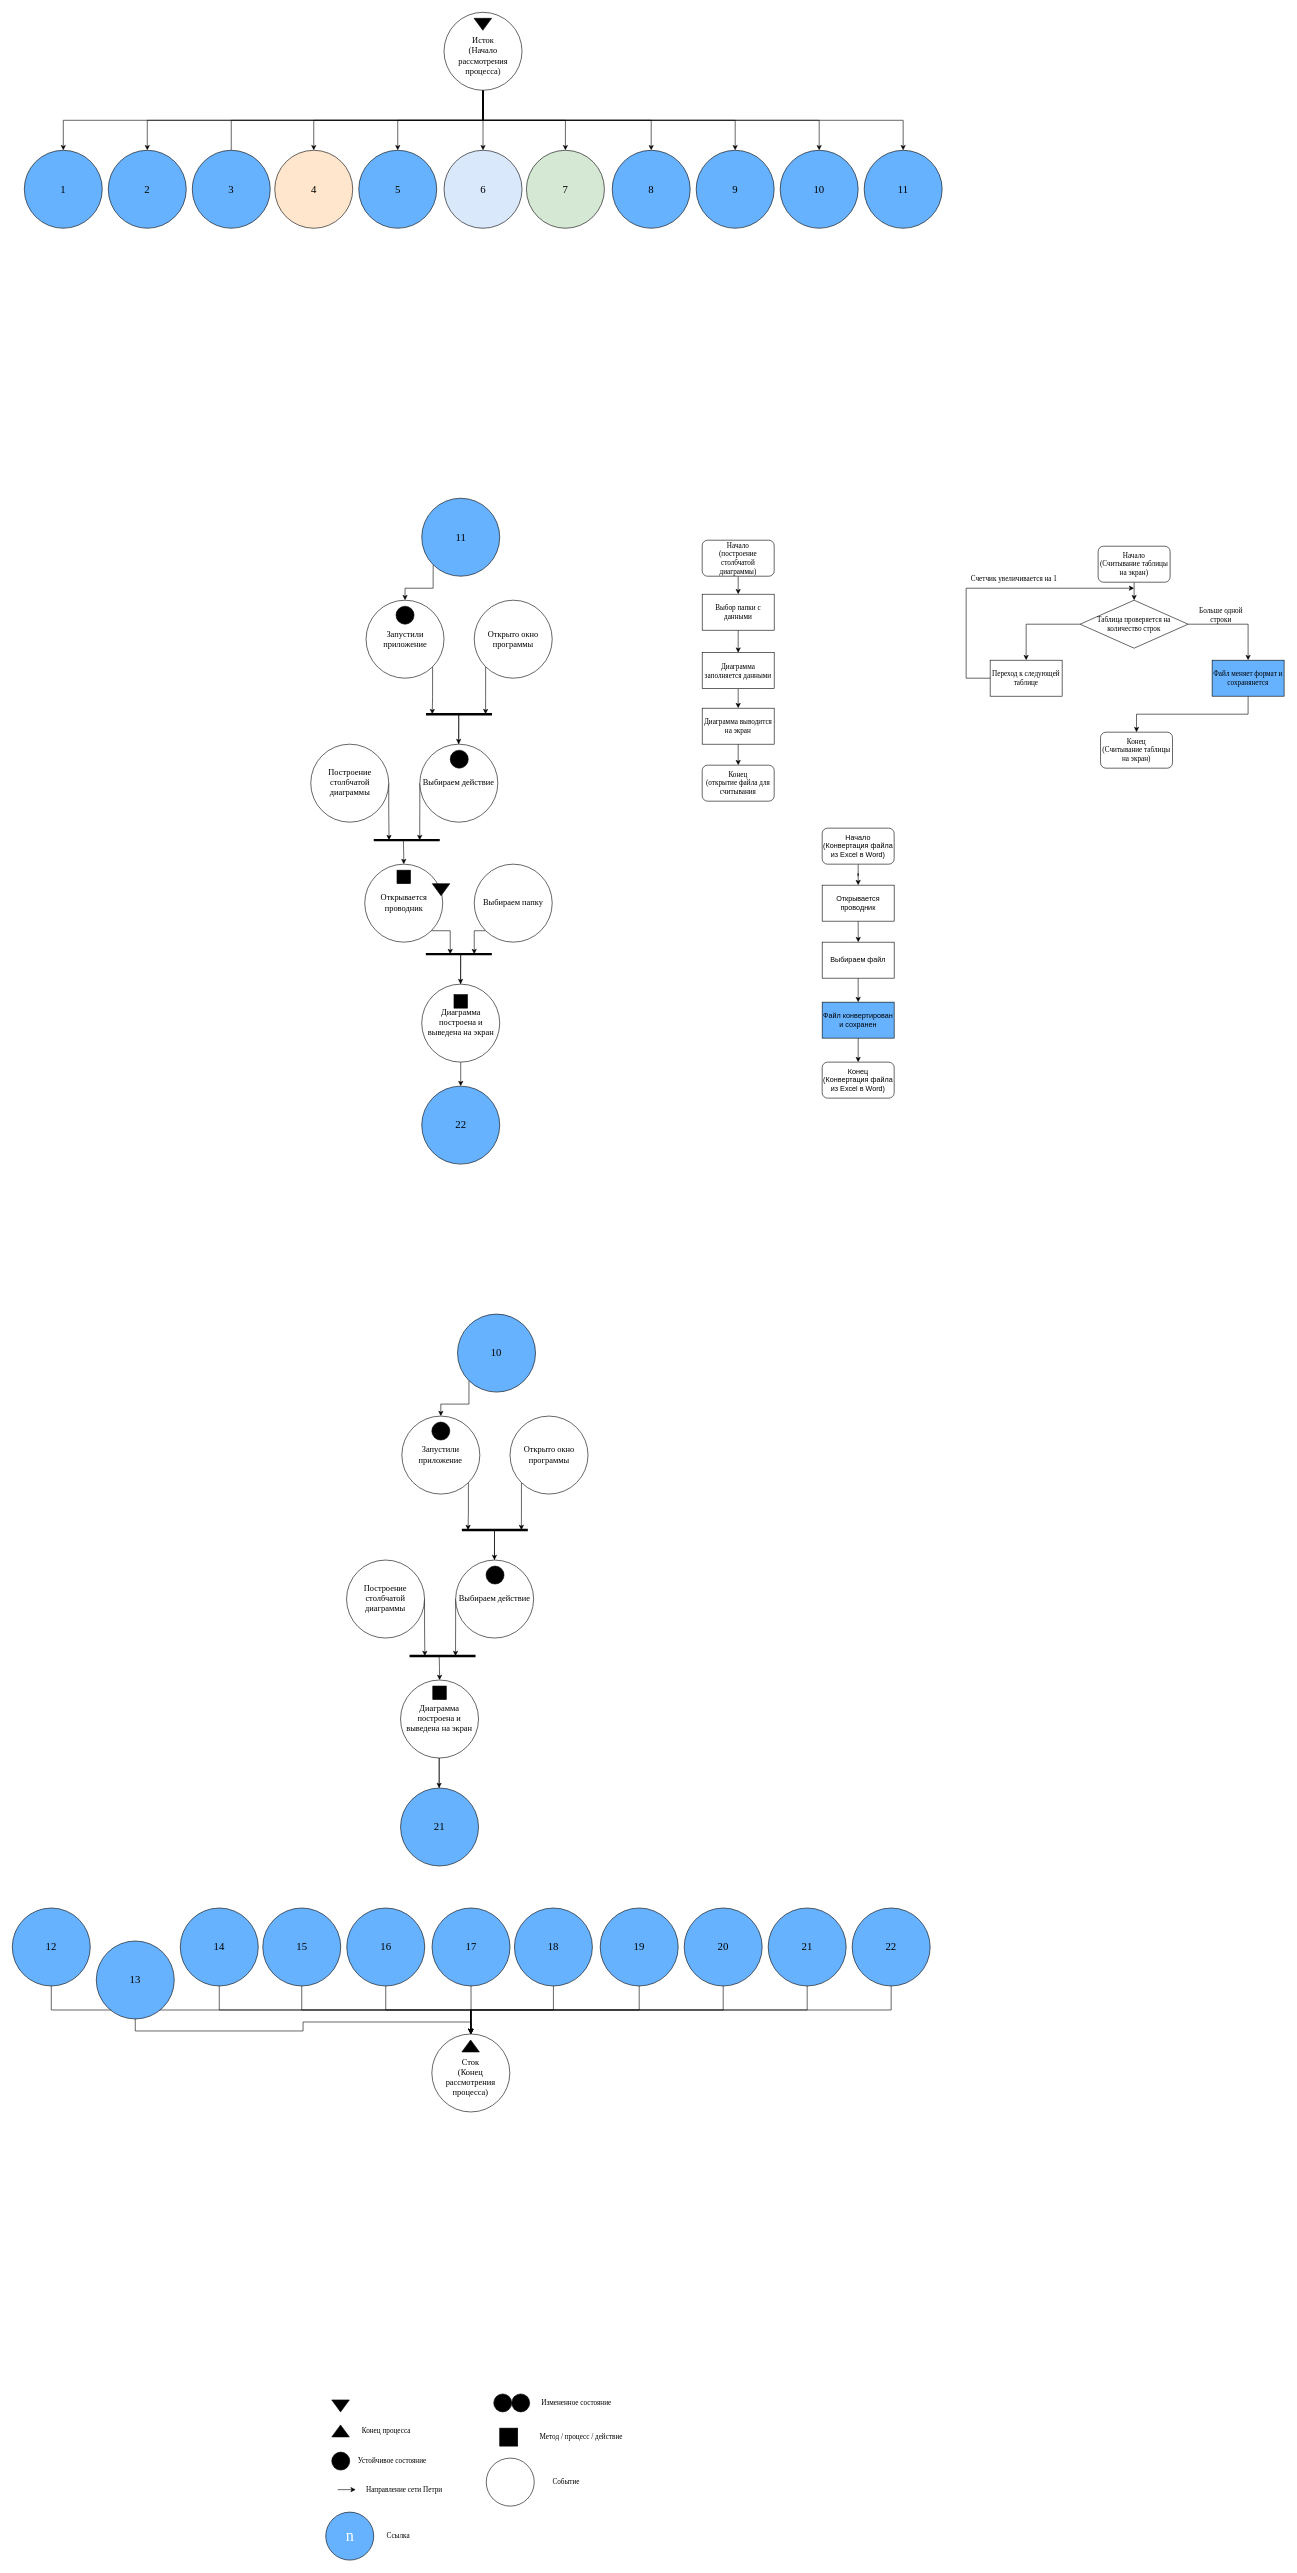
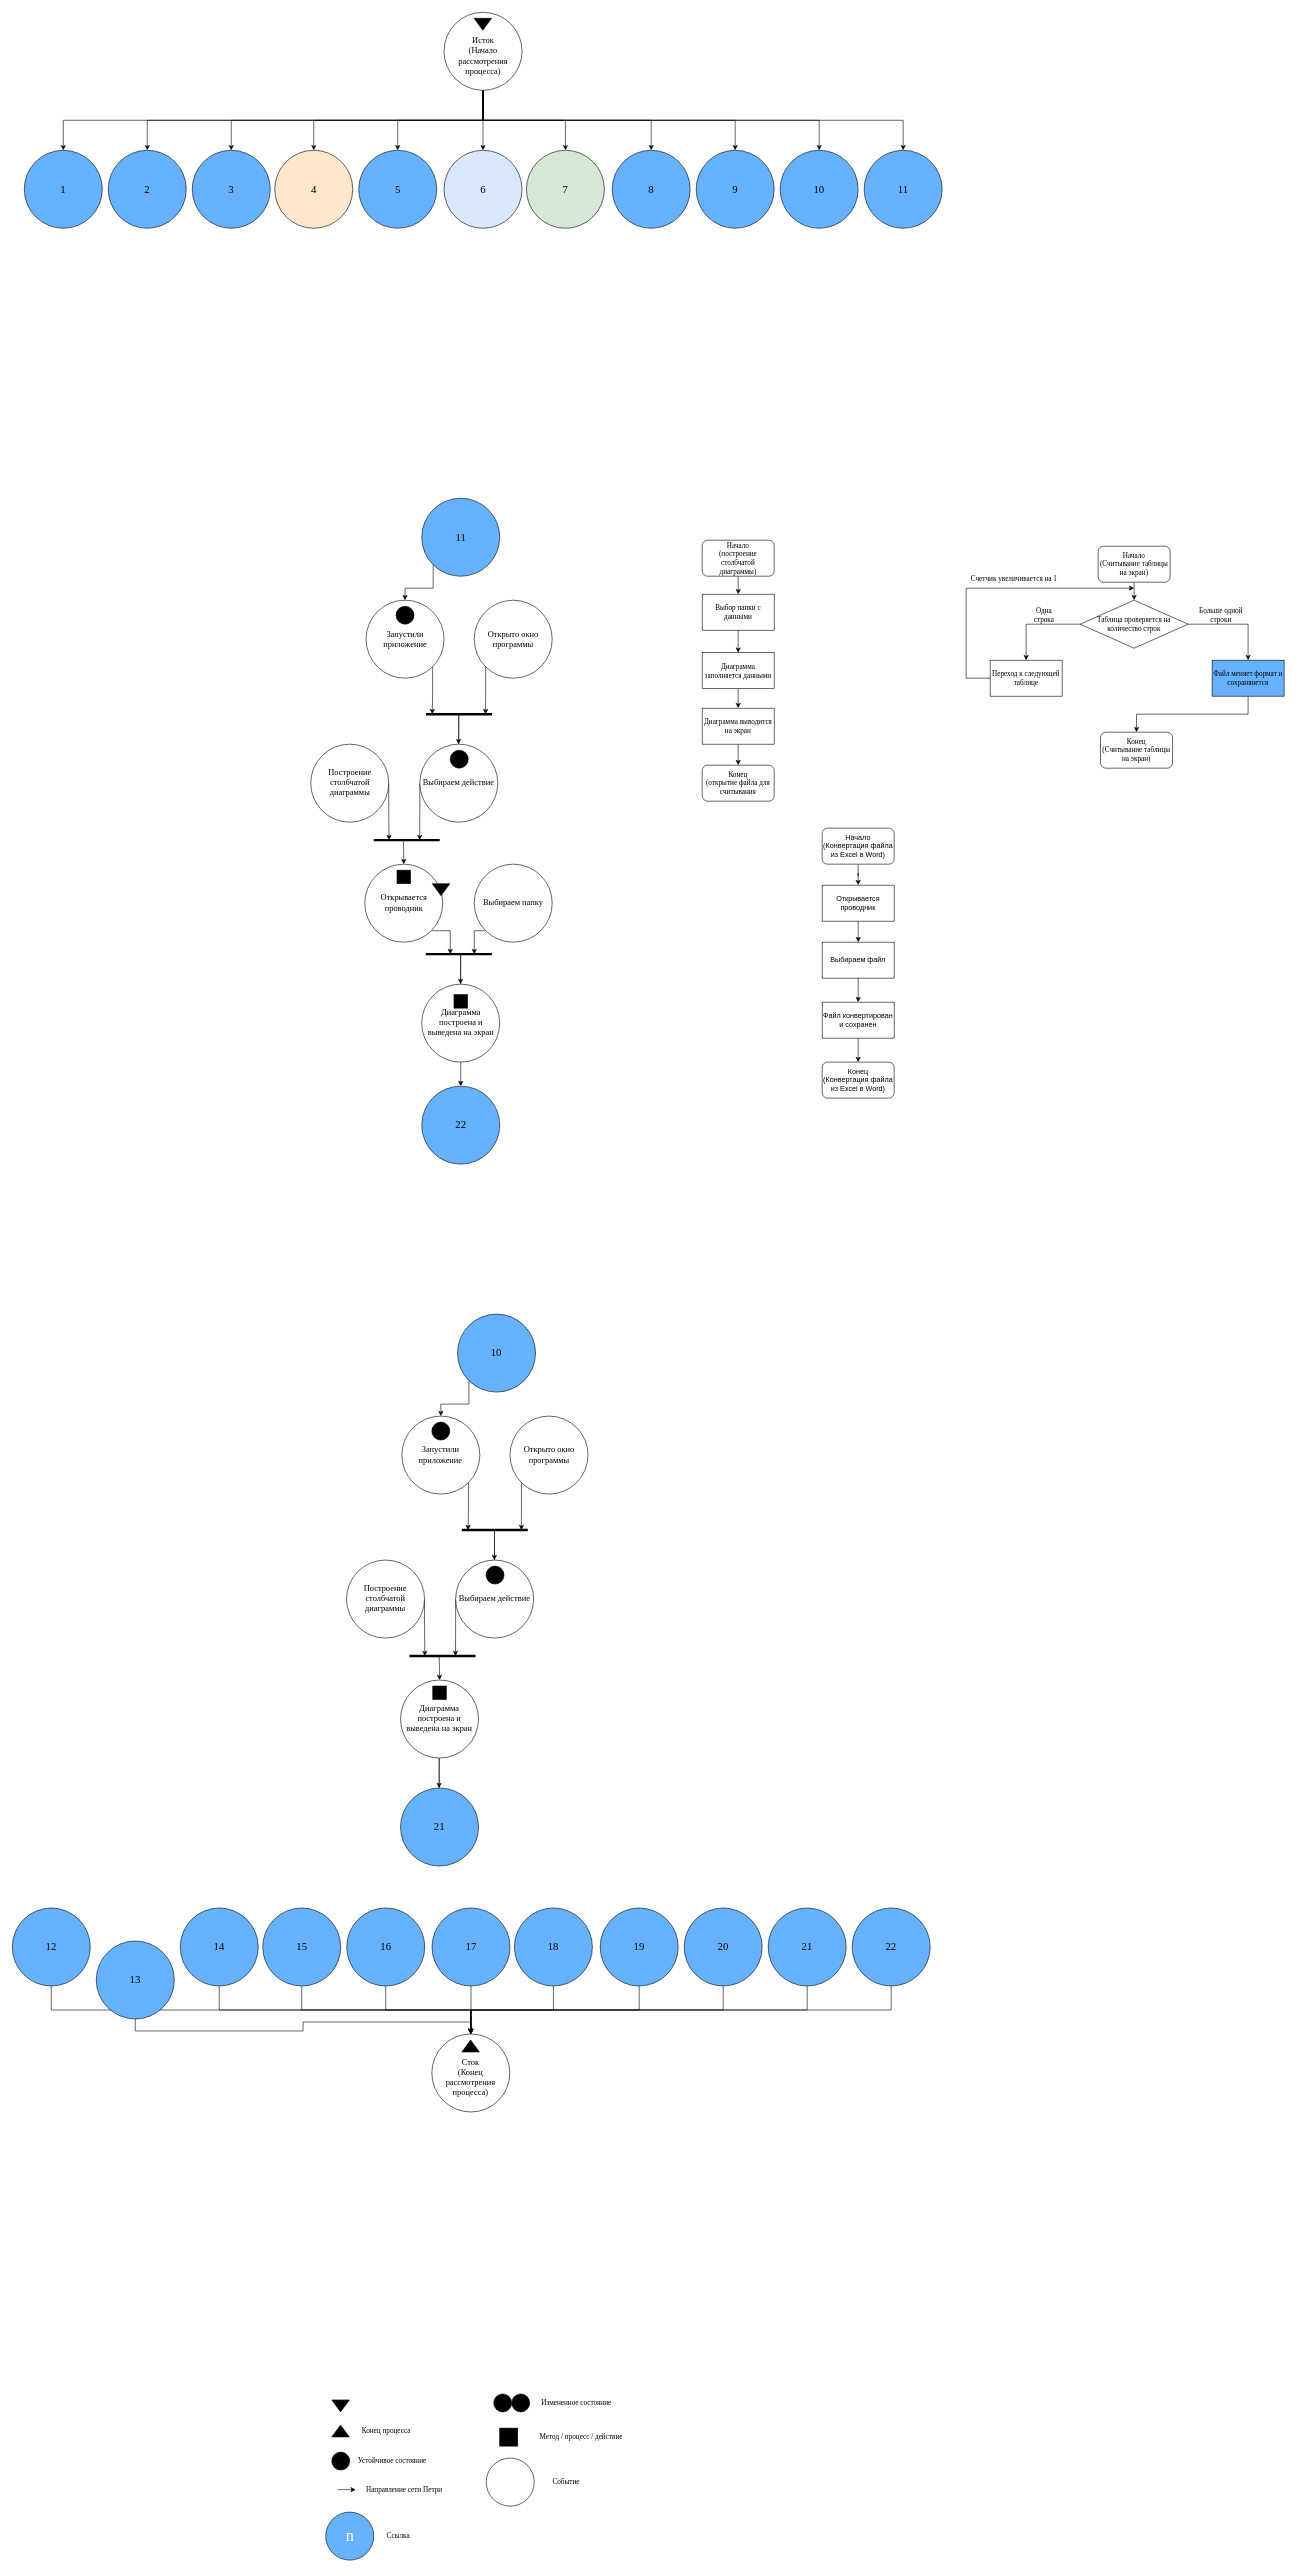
(231, 146) -> (231, 144)
none -> (1044, 615)
(858, 1020) -> (858, 1020)
